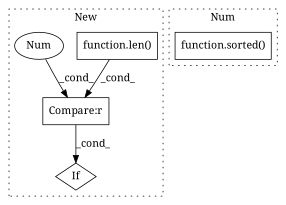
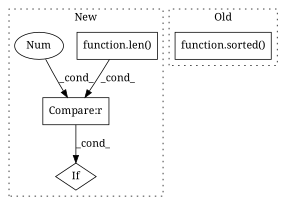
(223, 18) -> (223, 18)
